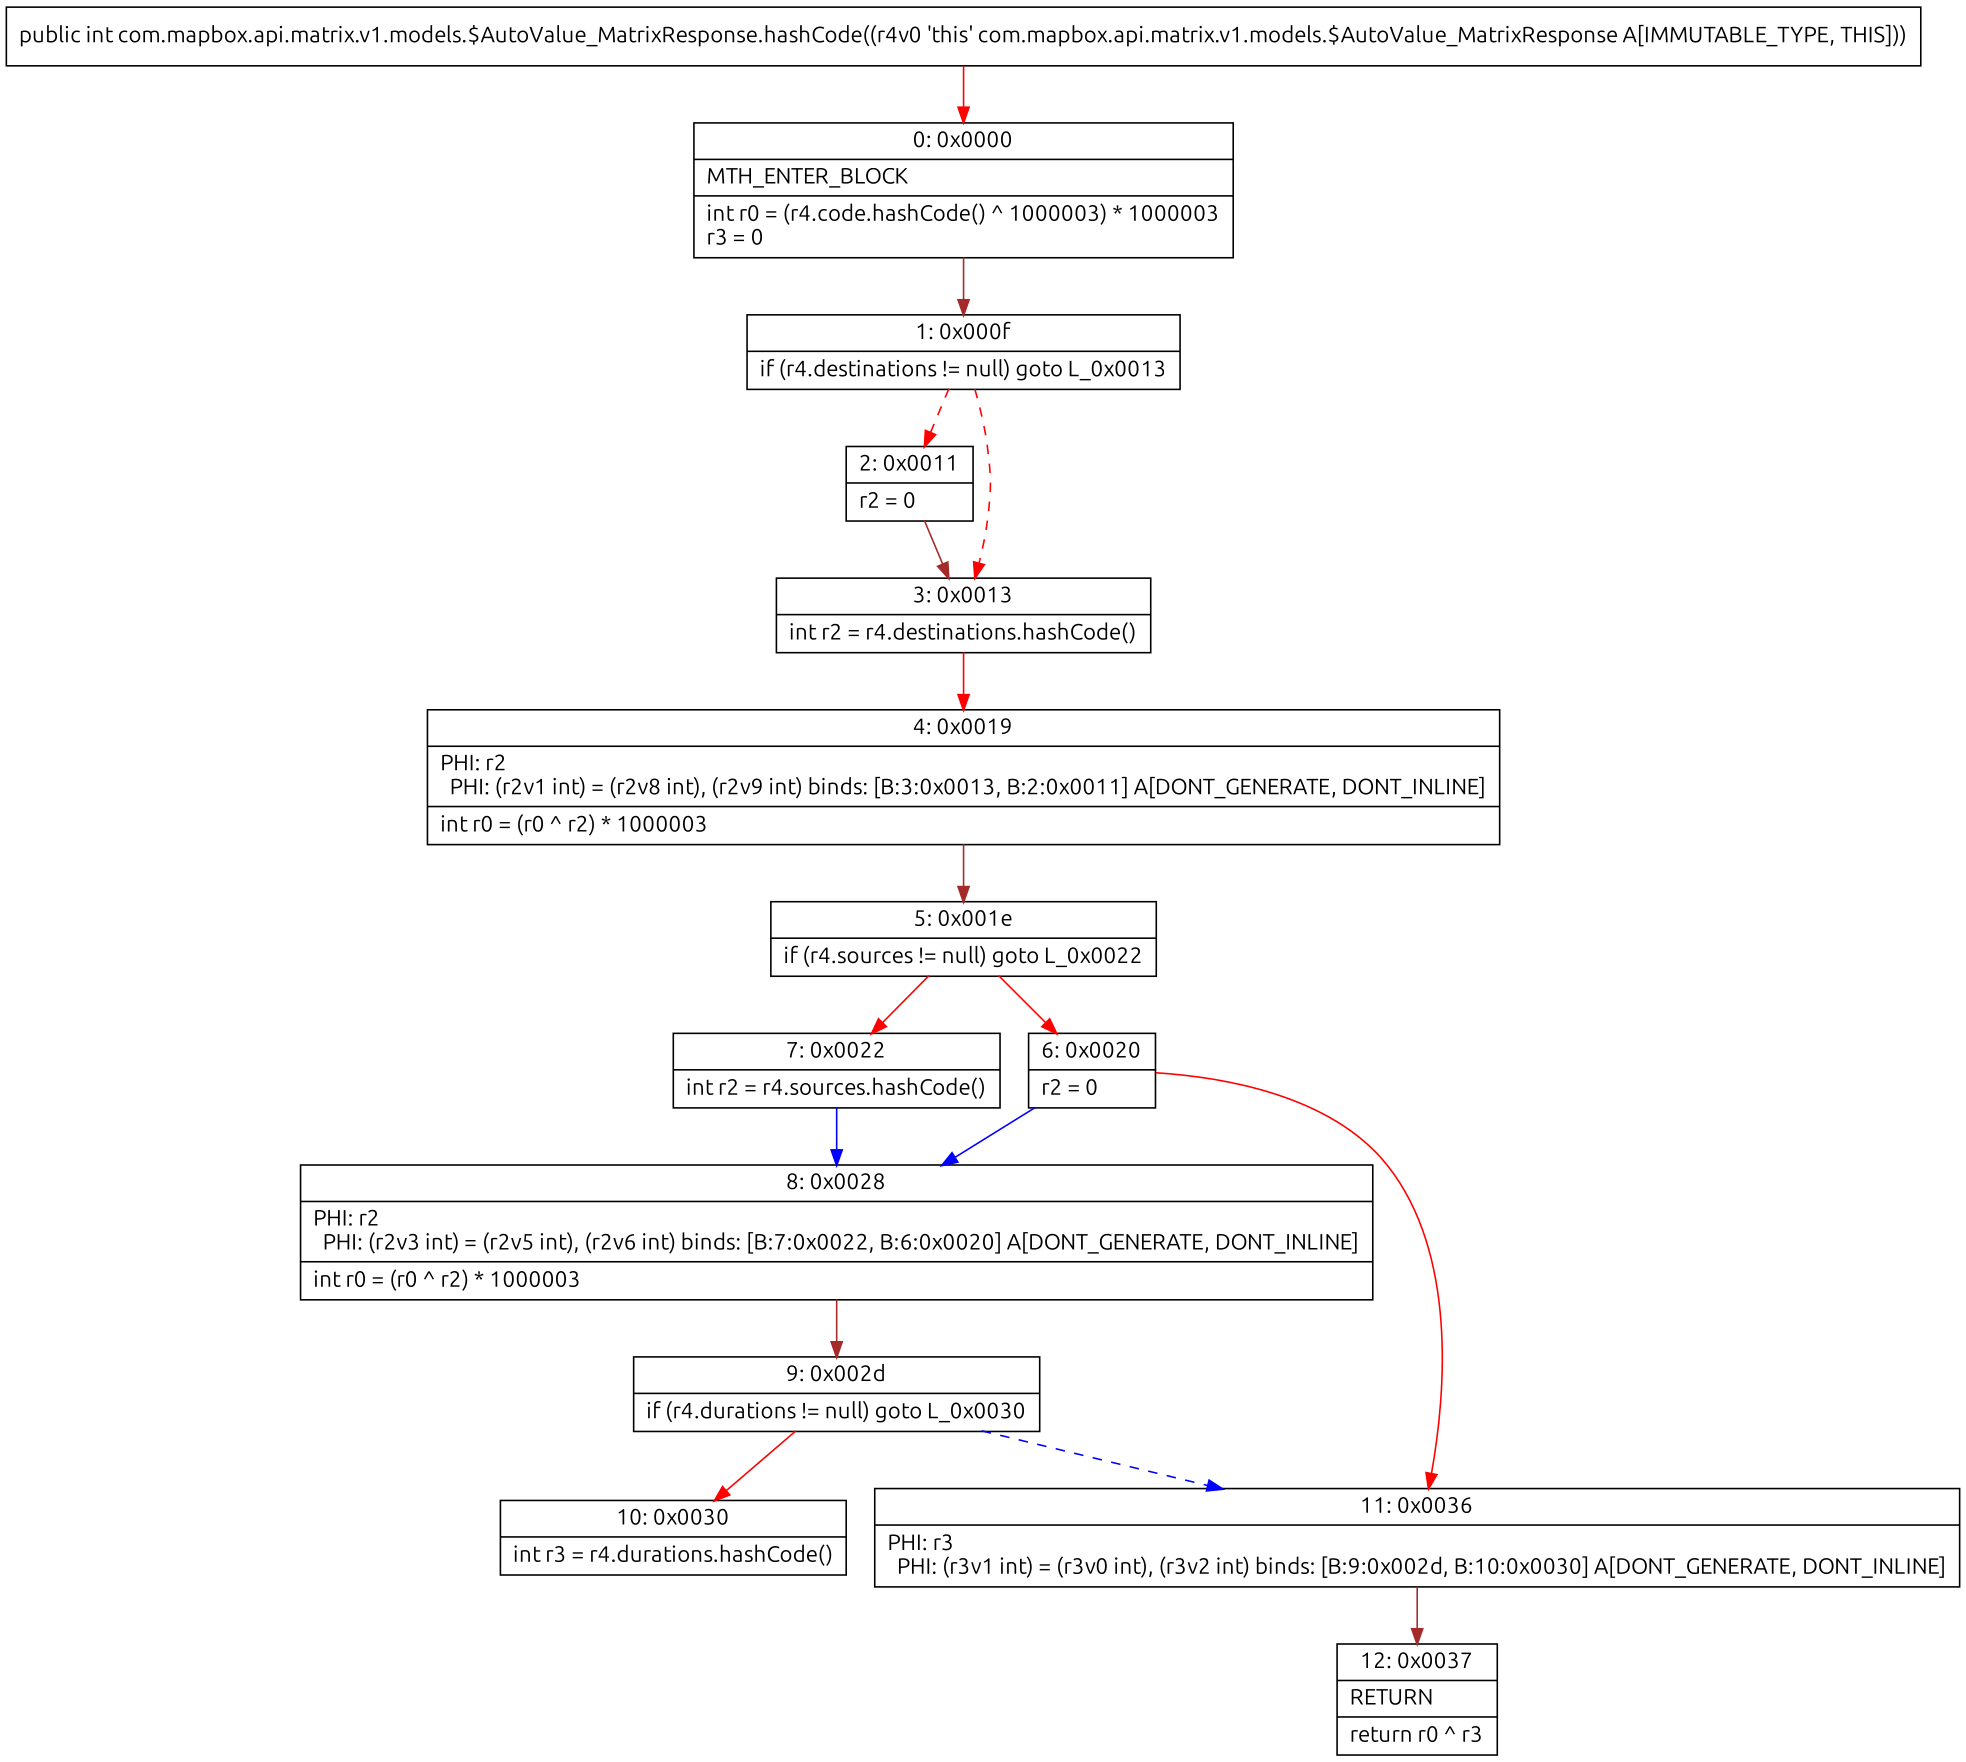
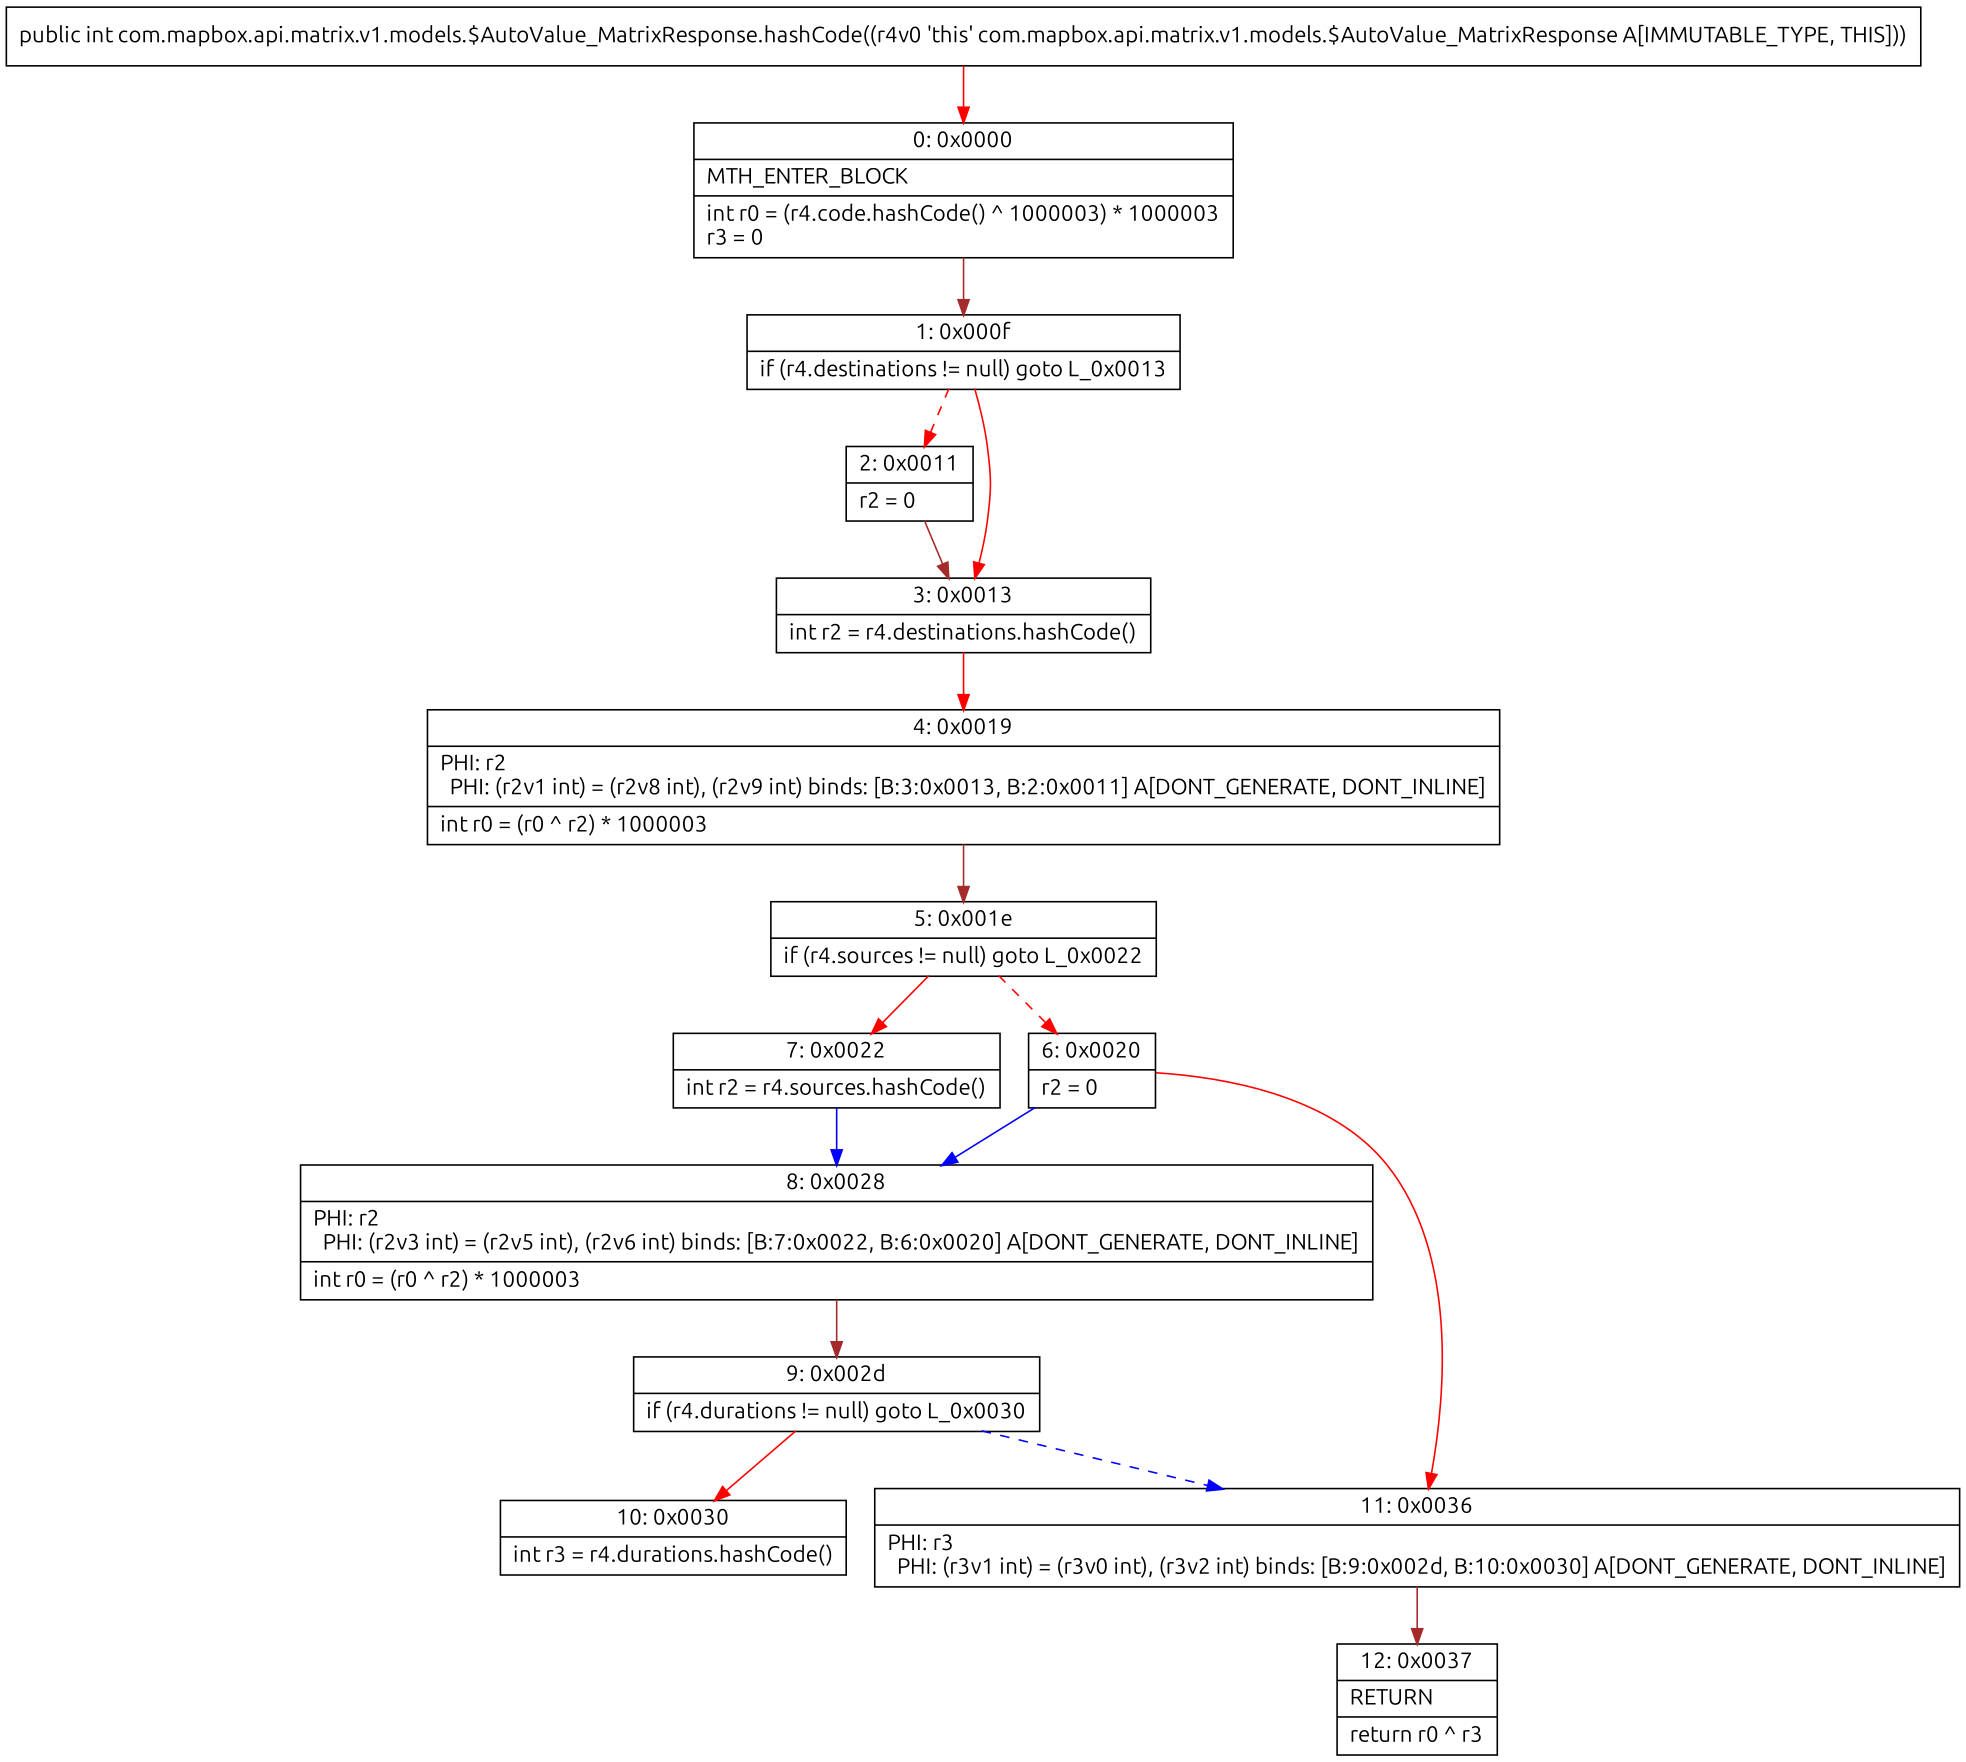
(990, 476) -> (990, 476)
(1022, 999) -> (1022, 999)
